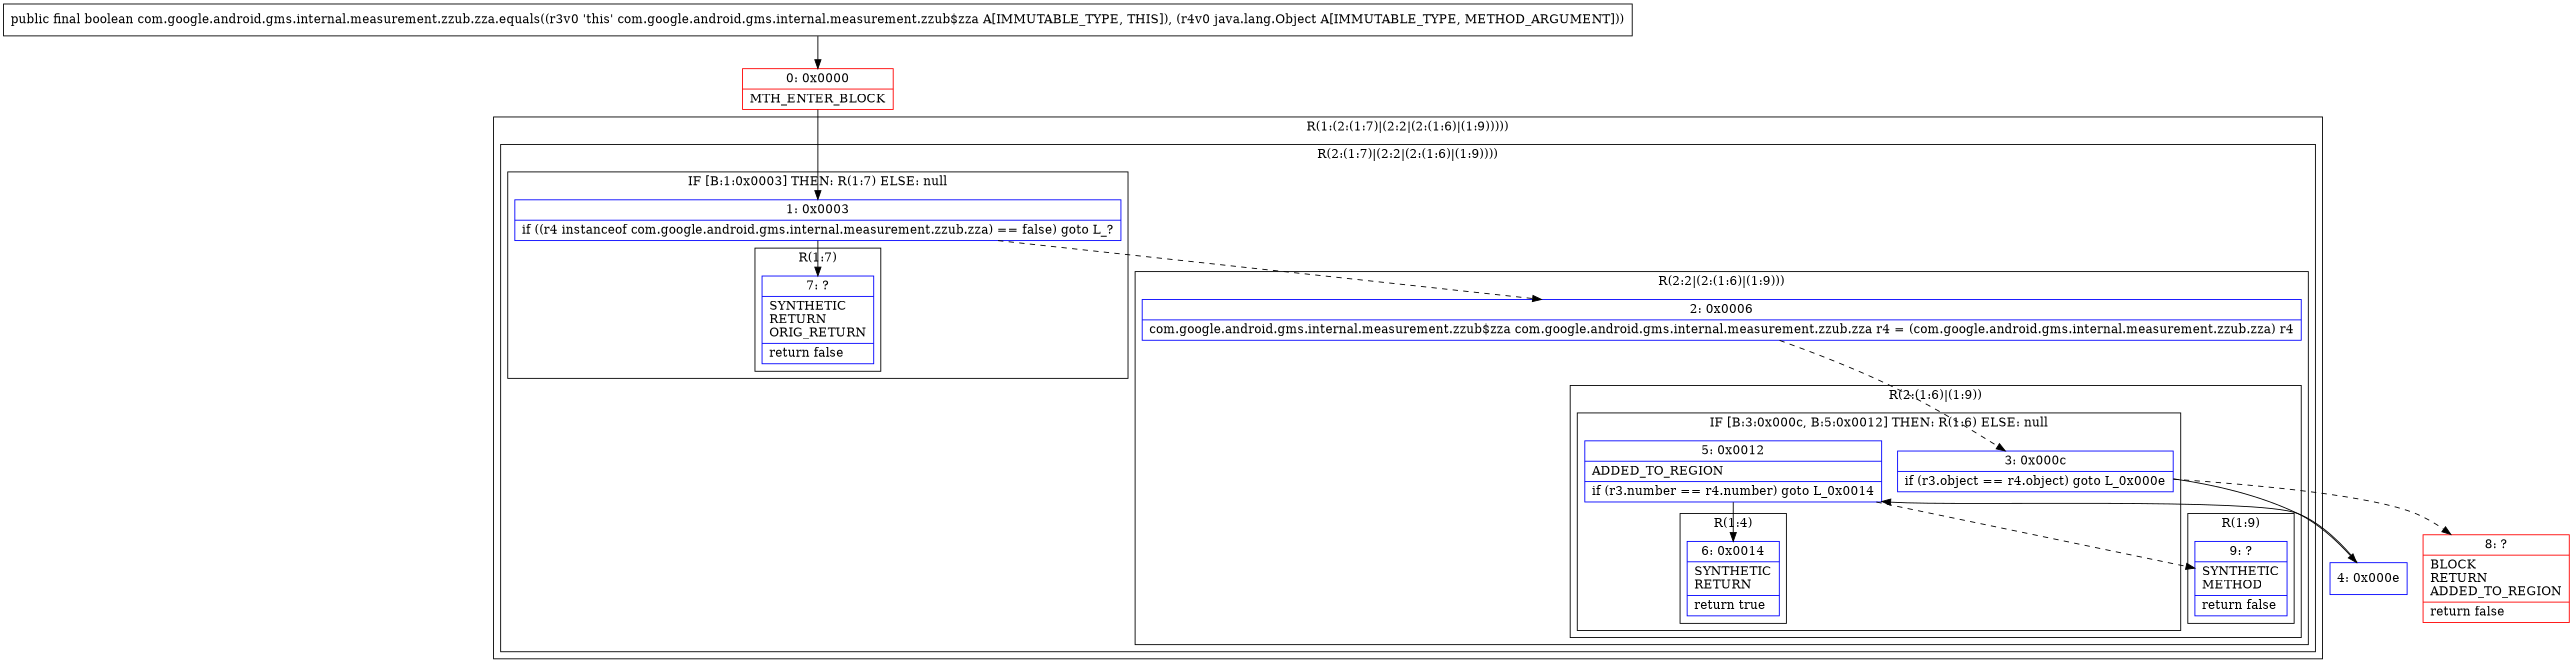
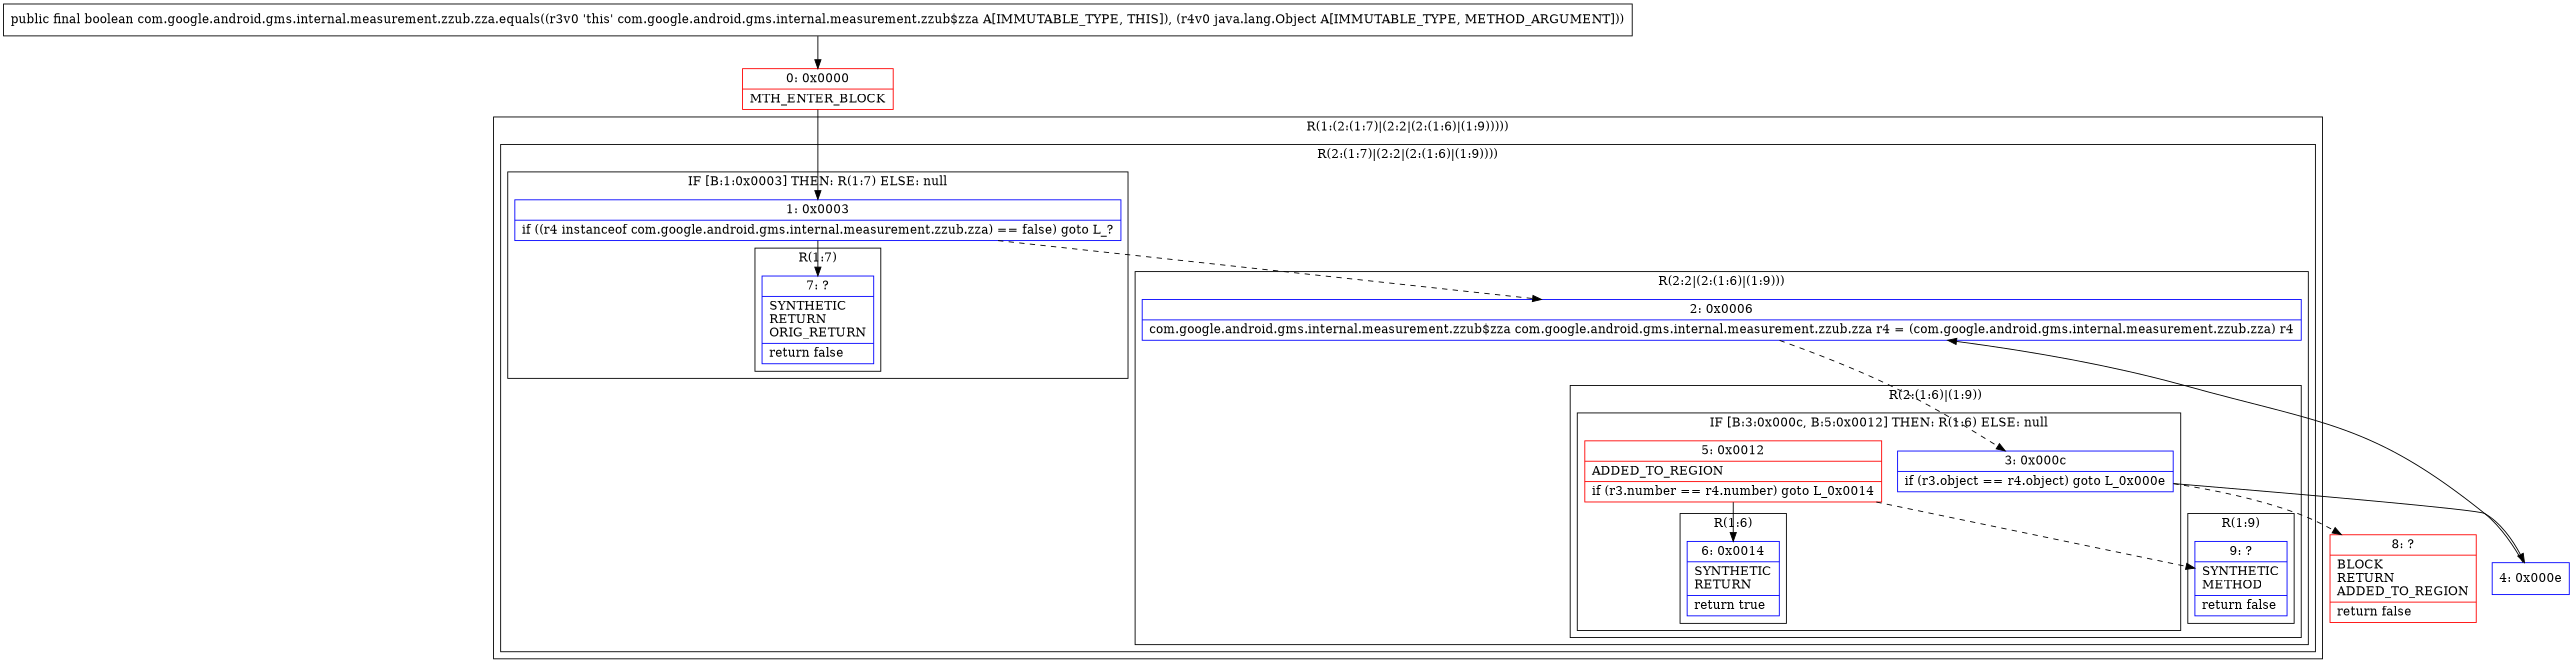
(1733, 471) -> (1733, 471)
(2133, 504) -> (2262, 406)
(1733, 524) -> (1733, 524)
